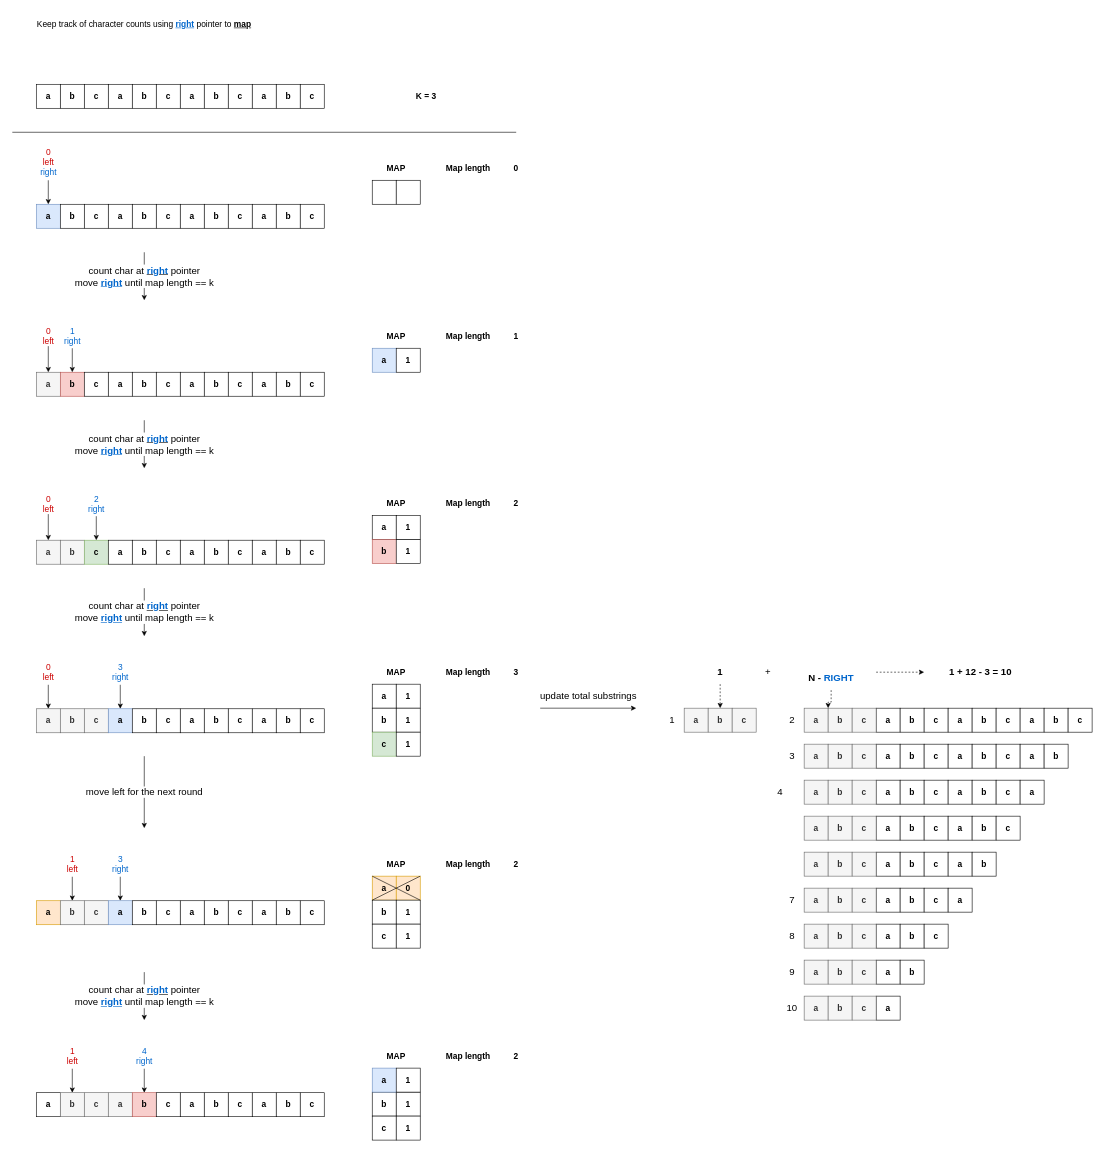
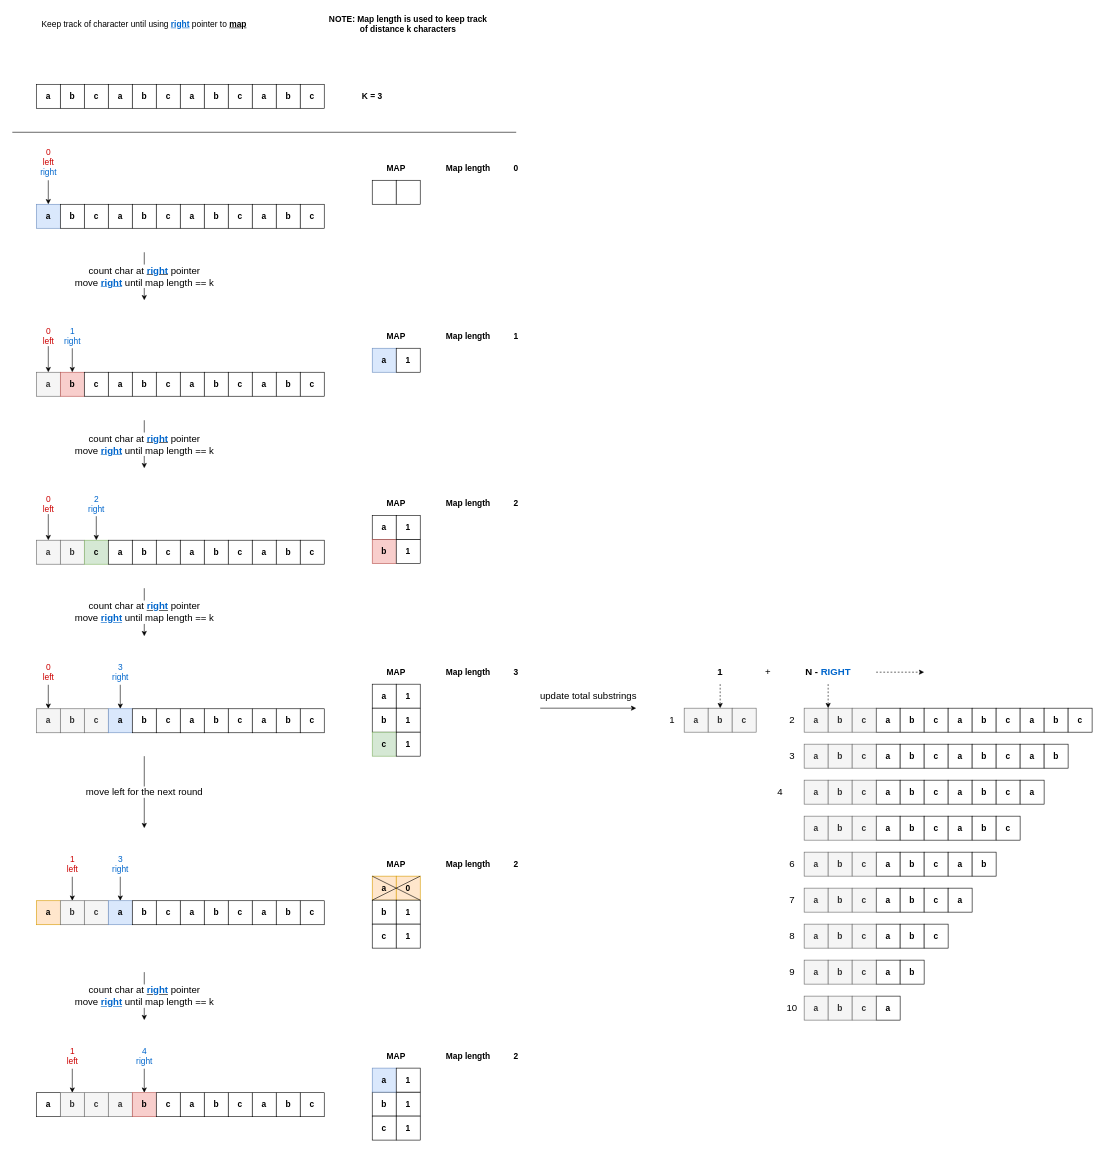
(144, 24) -> (144, 24)
none -> (408, 24)
(426, 96) -> (372, 96)
(984, 672) -> none
(831, 678) -> (828, 672)
none -> (792, 864)
